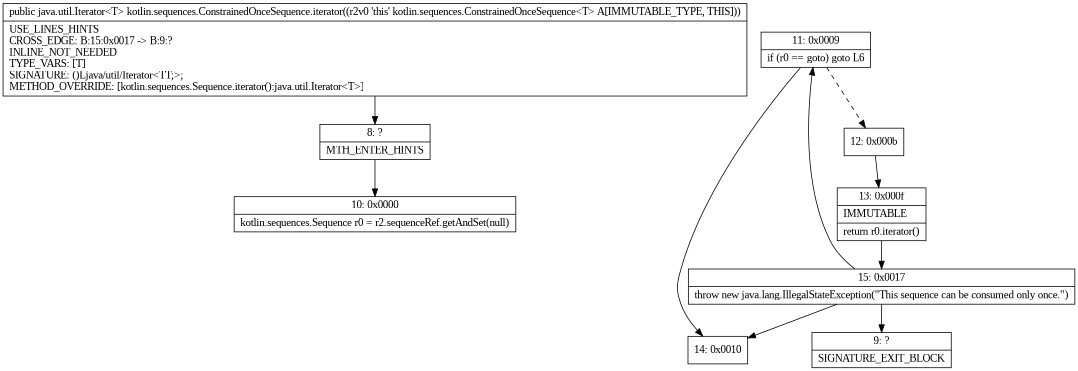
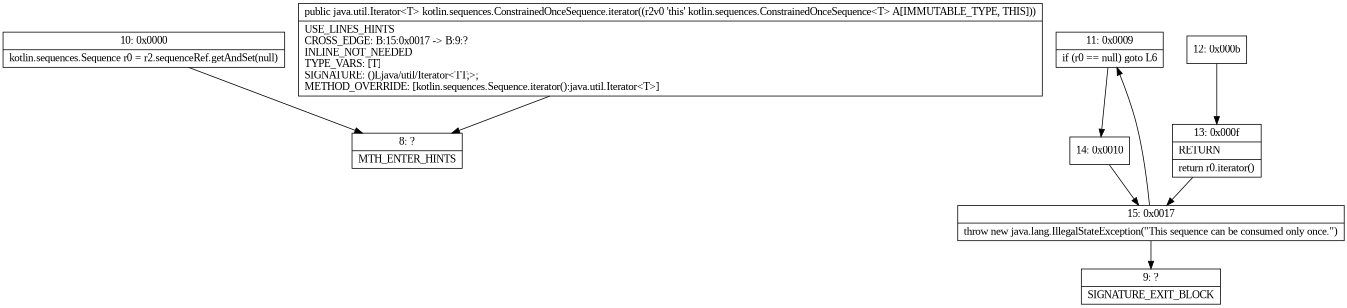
(816, 58) -> (1110, 58)
(844, 94) -> none
(375, 174) -> (272, 99)
(875, 214) -> (1200, 150)
(796, 320) -> (1122, 182)
